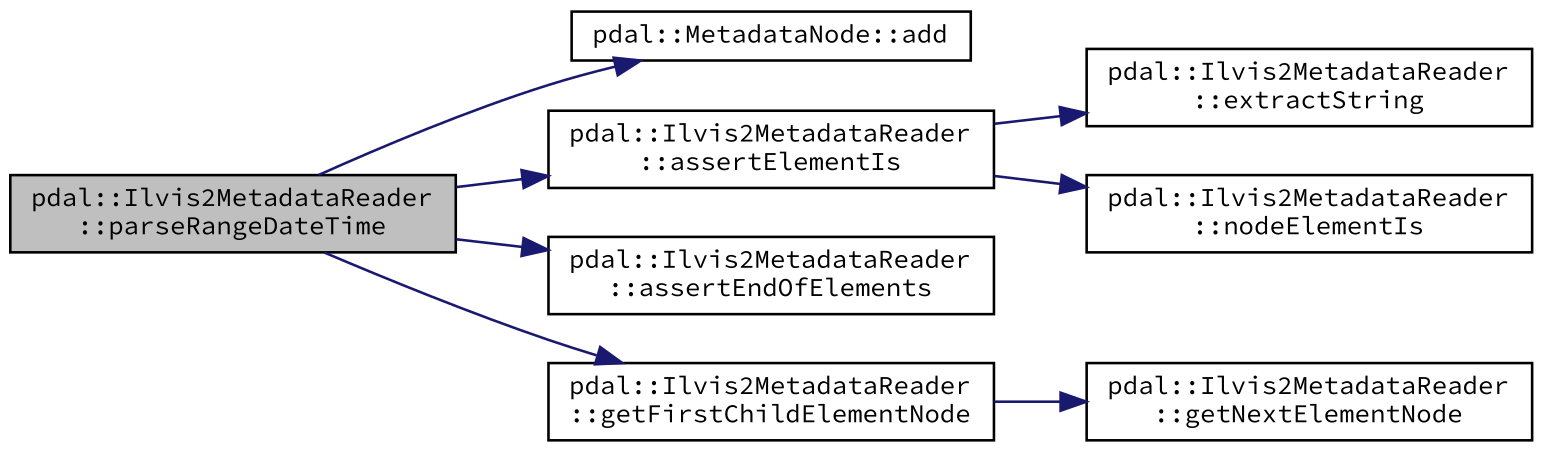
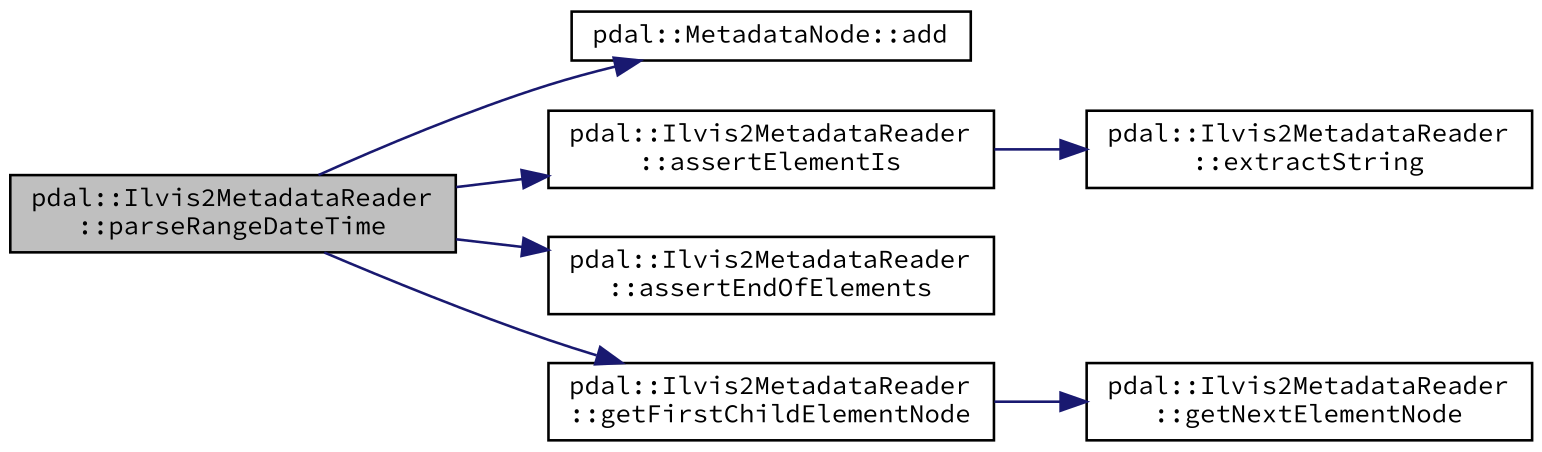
(1309, 214) -> none
